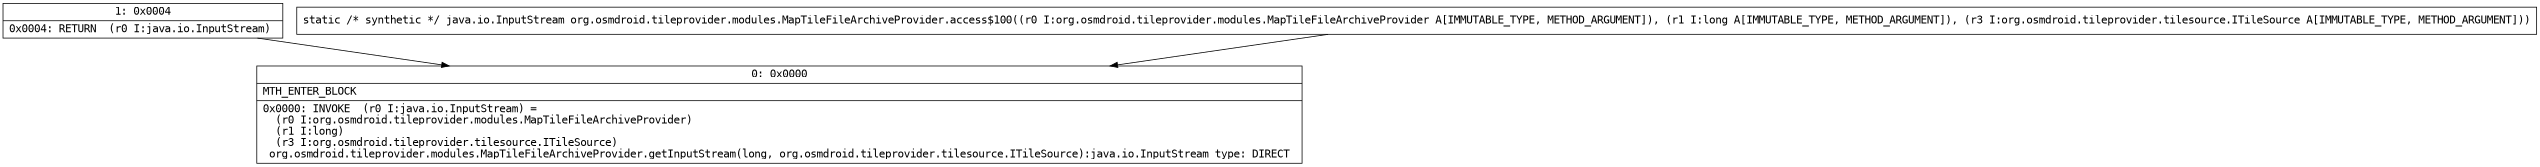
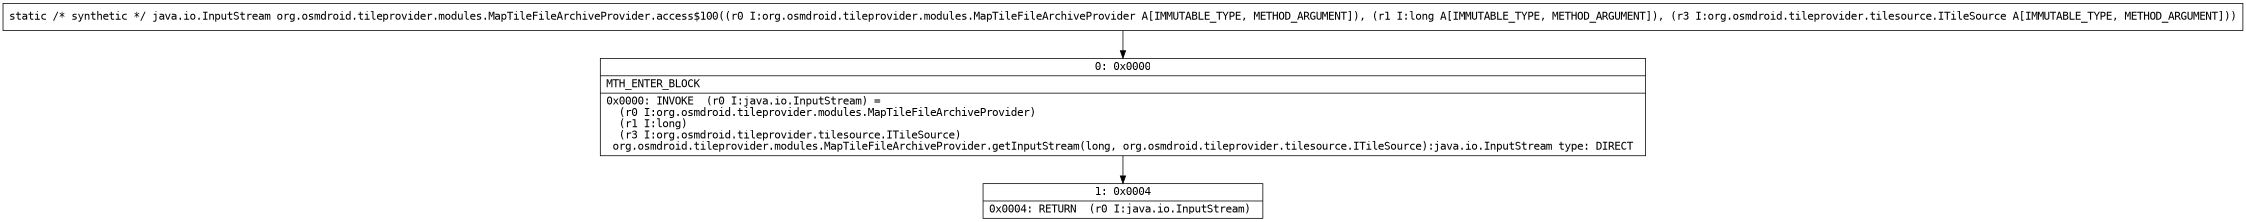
(350, 51) -> (1123, 166)
